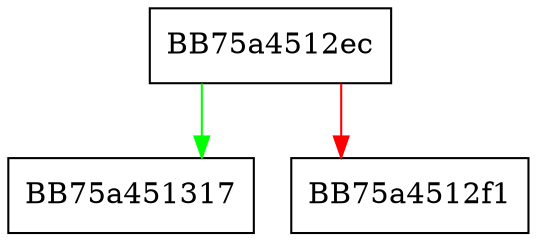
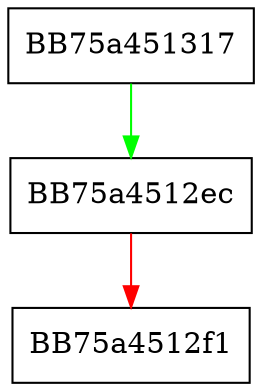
(202, 110) -> (131, 110)
